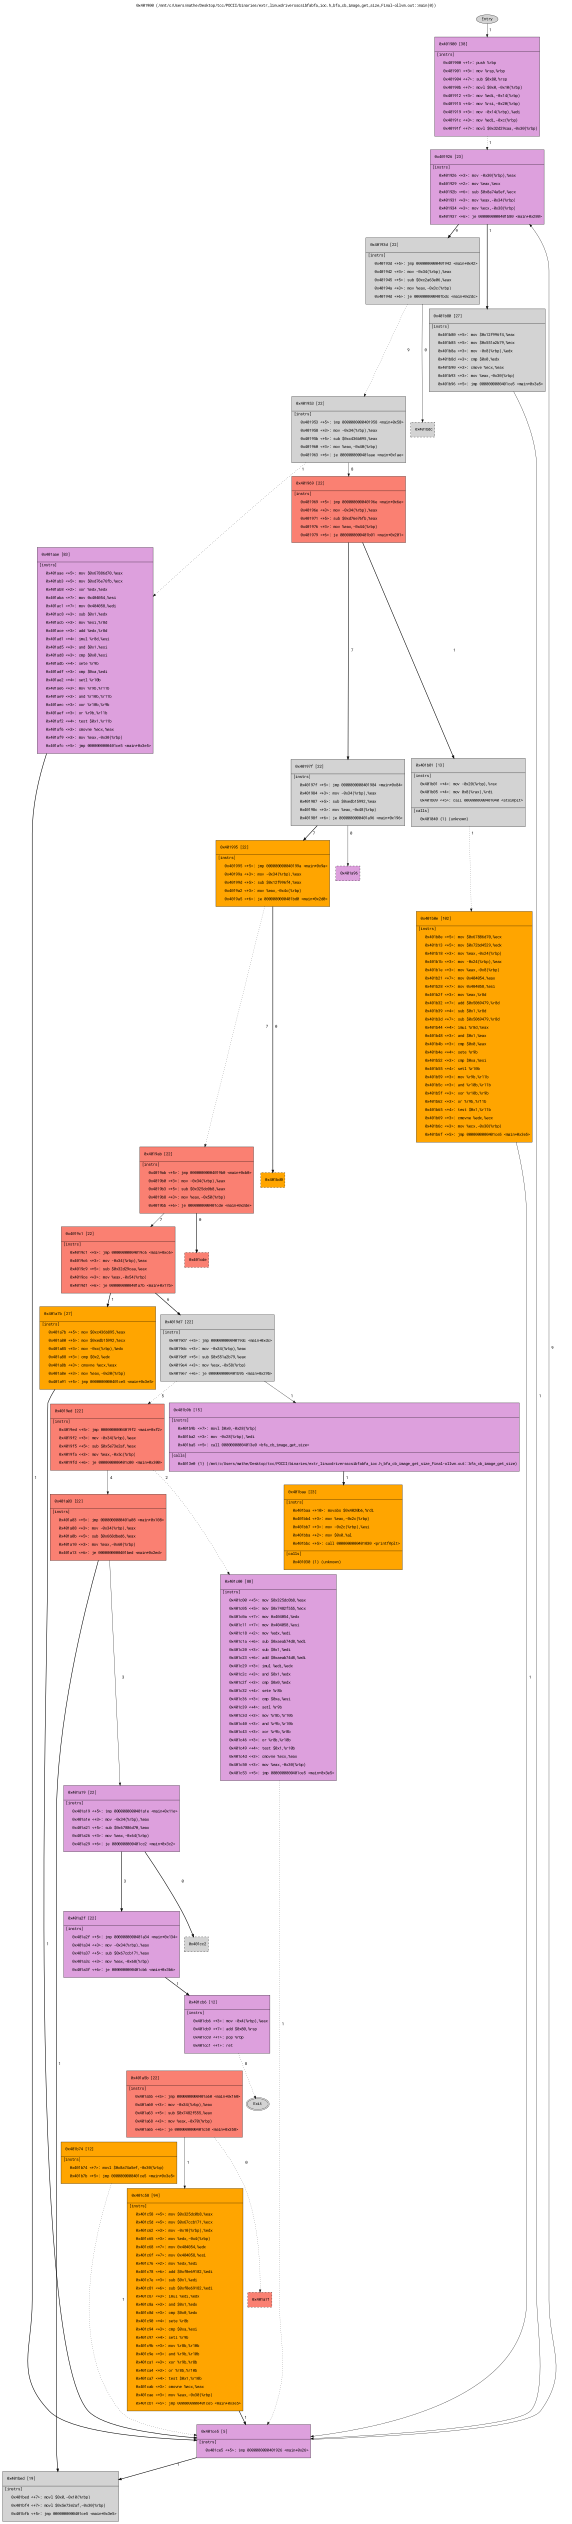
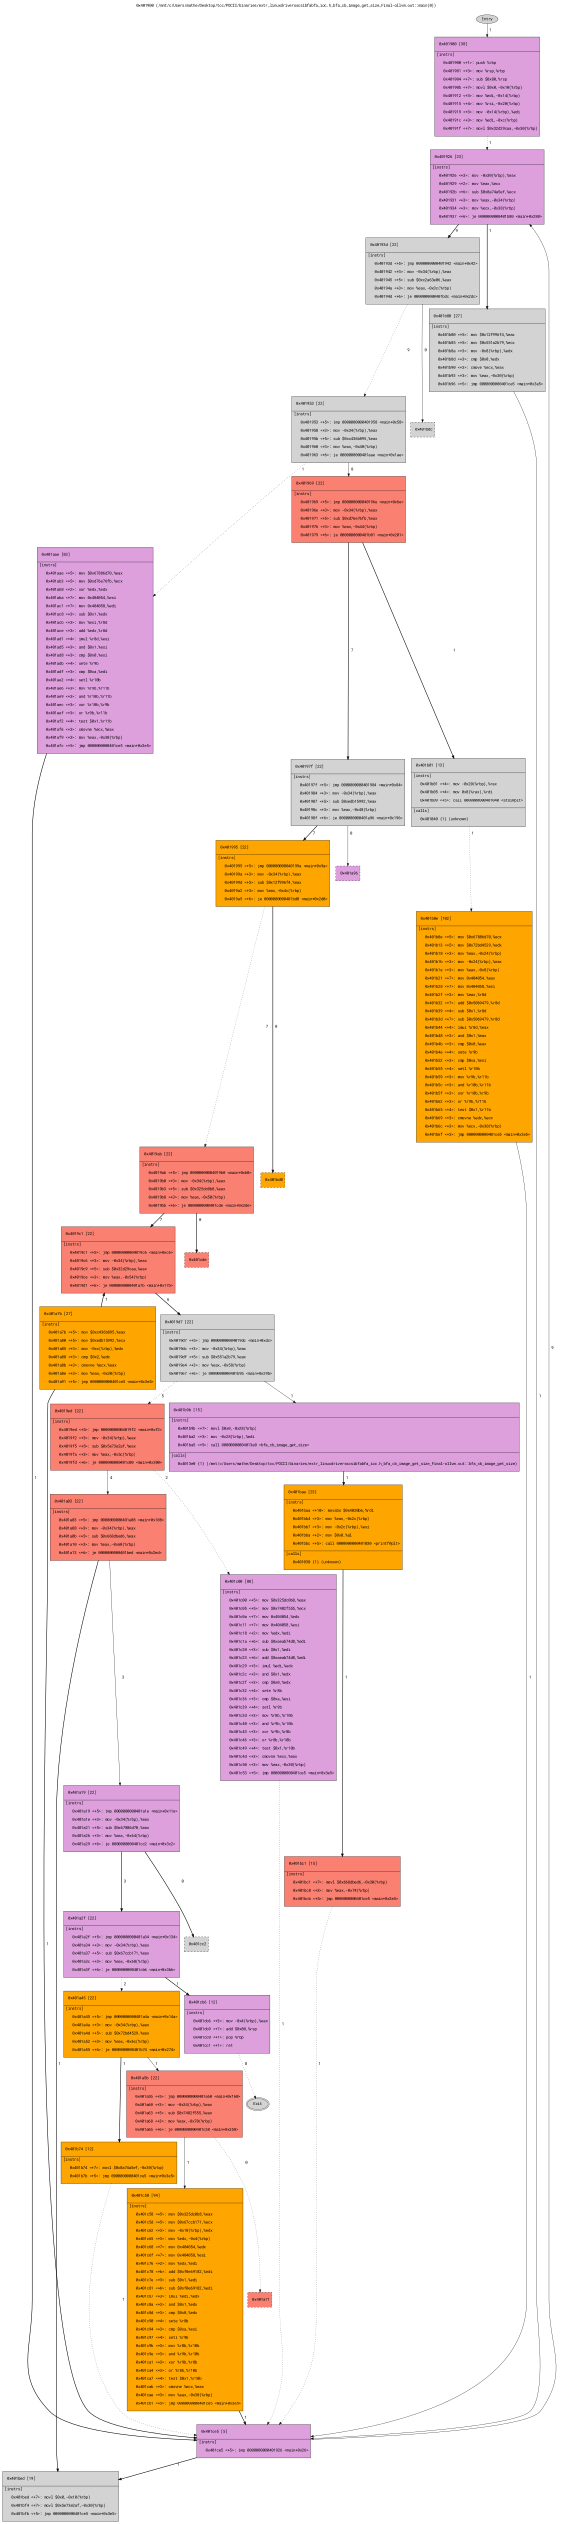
(158, 1219) -> (158, 1219)
(109, 1299) -> (102, 1301)
none -> (342, 1881)
none -> (122, 2024)
